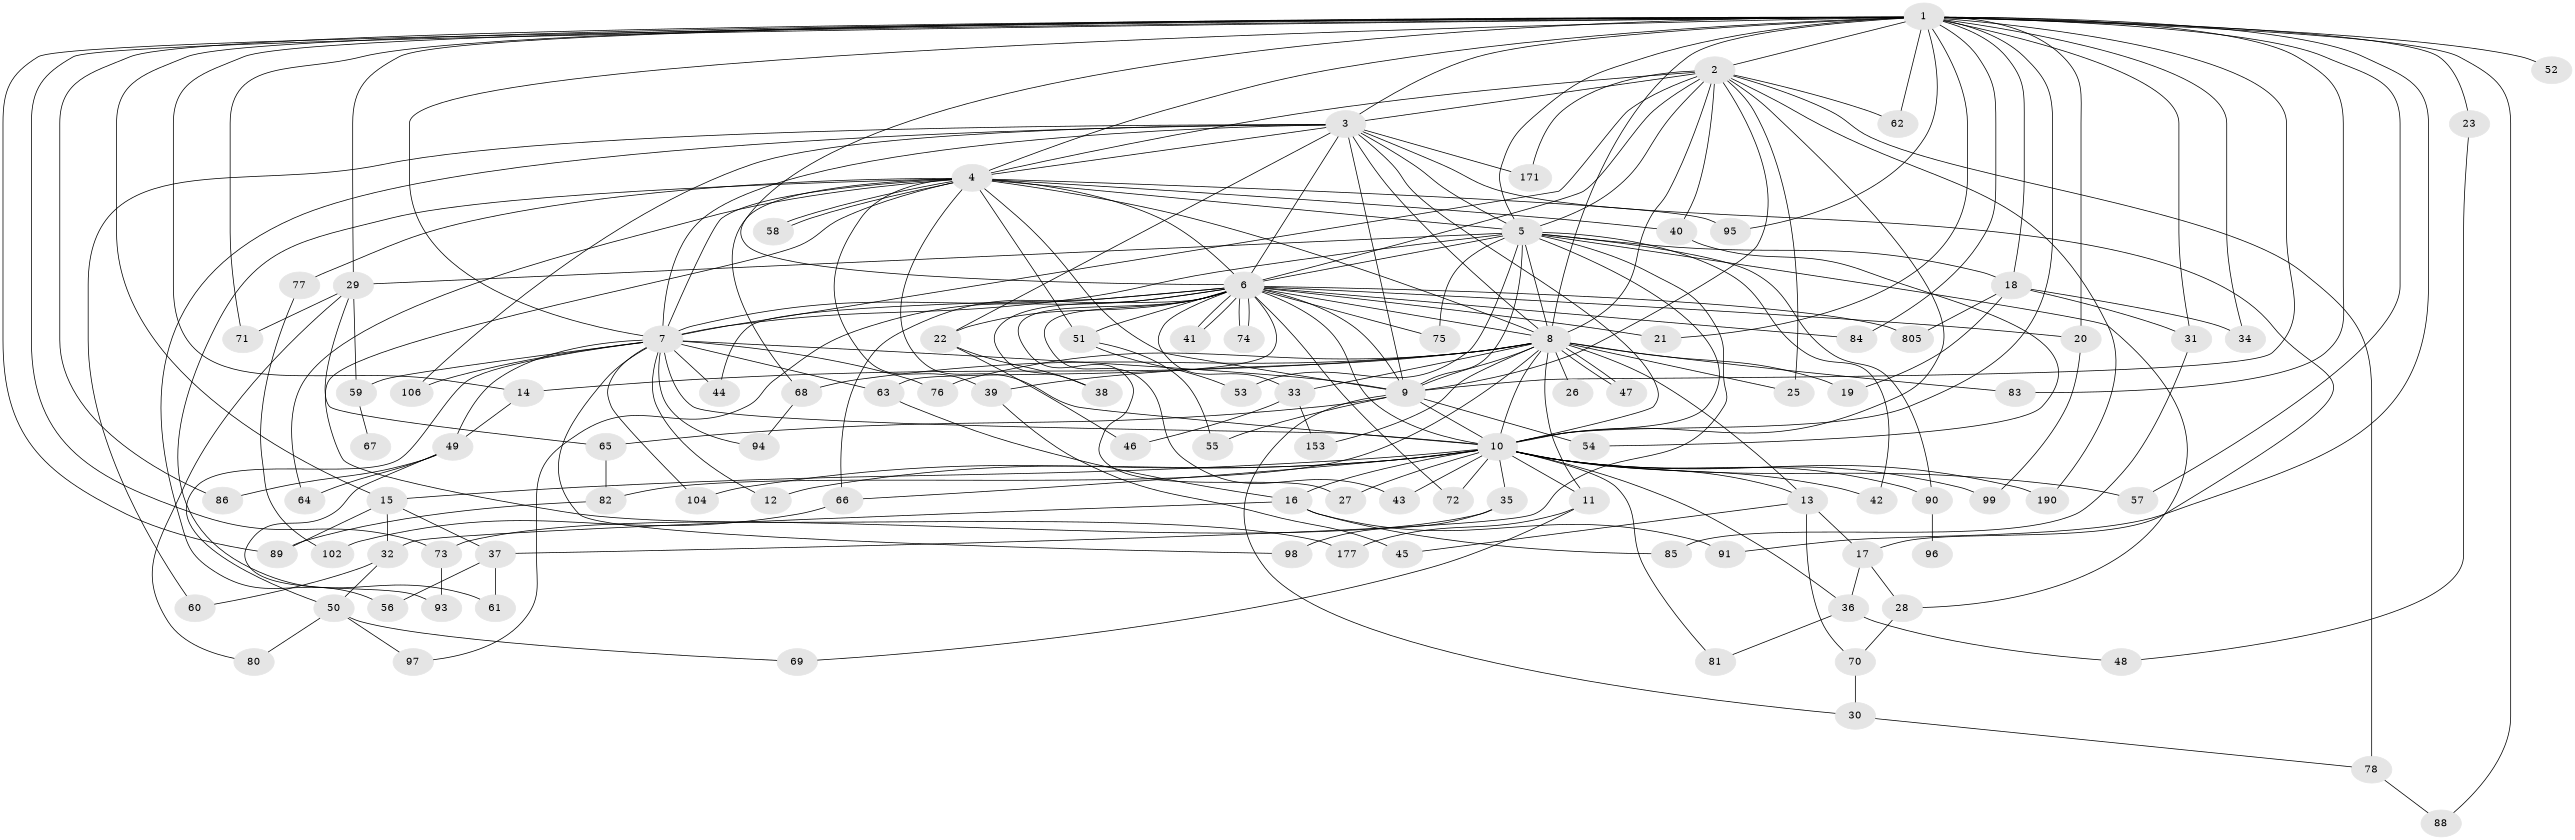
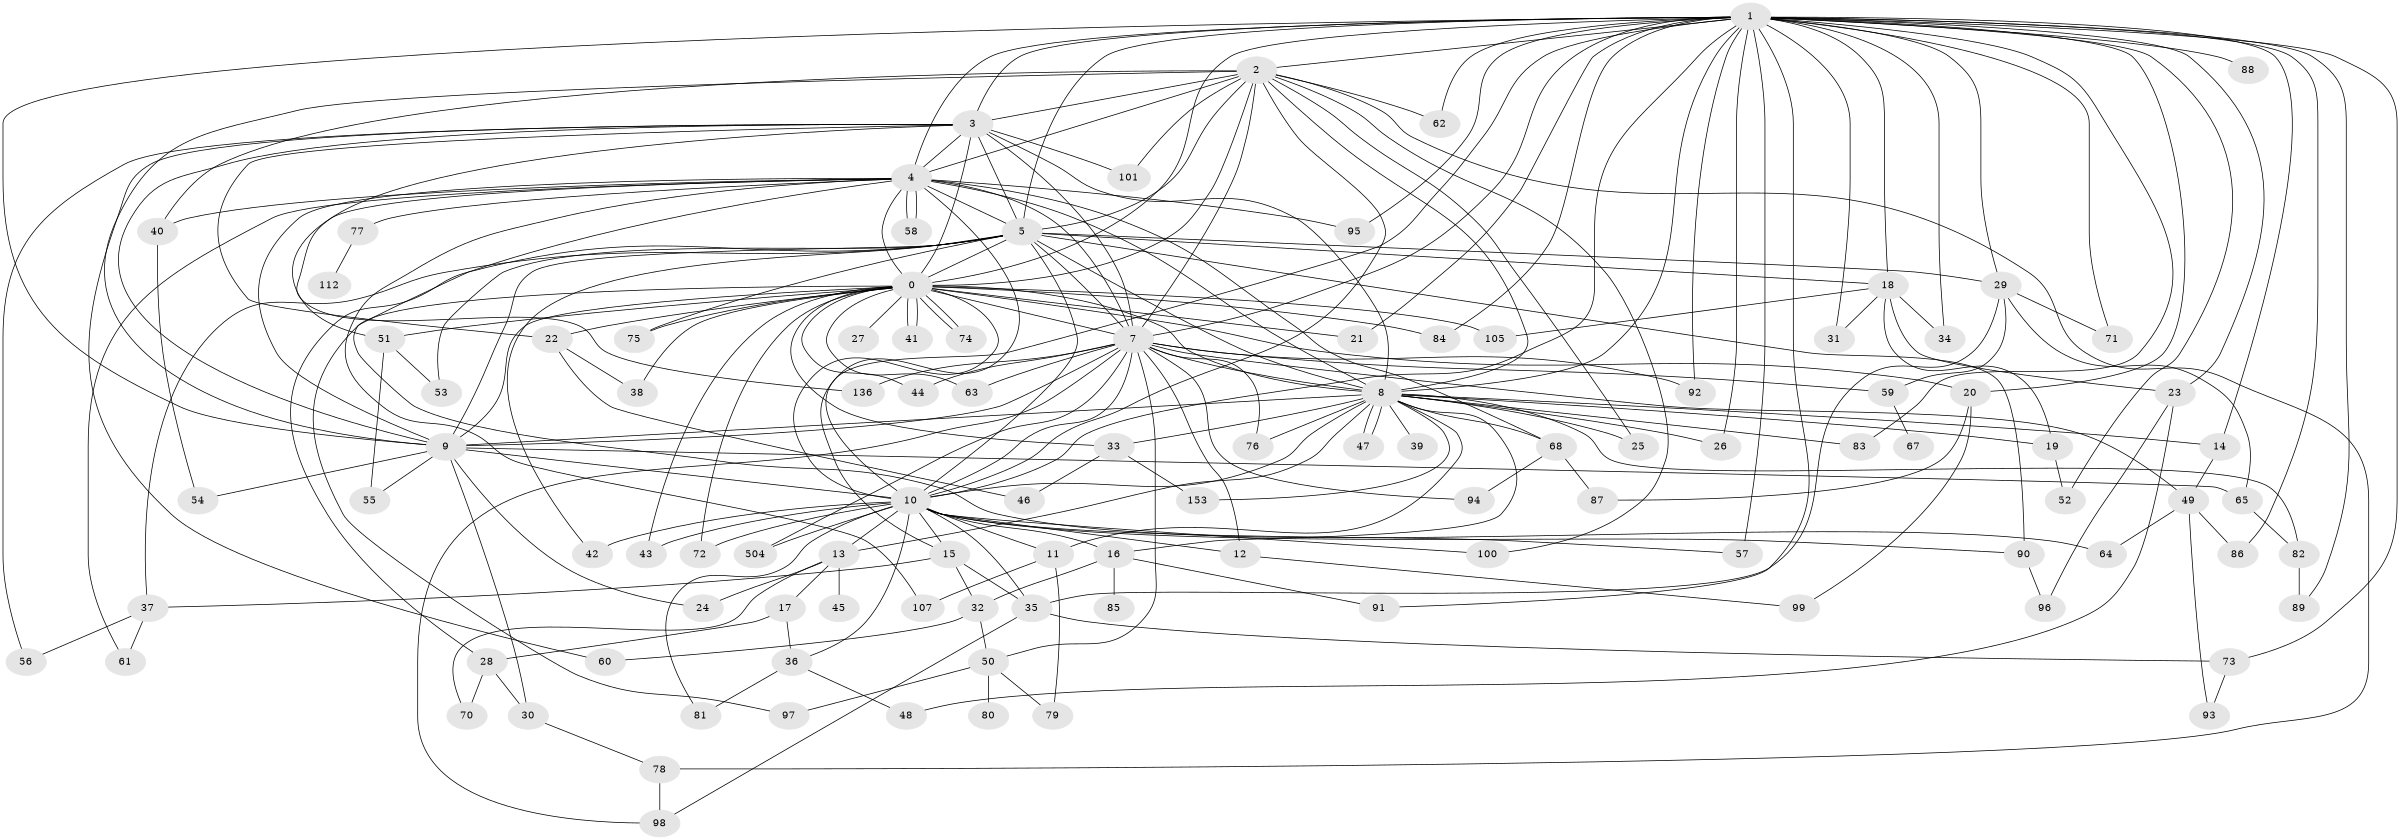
(1530, 178) -> (1129, 178)
none -> (1737, 232)
(2114, 251) -> none
(1244, 285) -> (912, 285)
(1553, 290) -> none
(835, 296) -> none
(1912, 339) -> (1495, 339)
none -> (1207, 364)
none -> (2035, 376)
(412, 393) -> (863, 393)
none -> (1695, 393)
(1055, 454) -> (1417, 531)
(1746, 468) -> (1520, 581)
(1426, 469) -> none
none -> (2059, 474)
(190, 475) -> (1552, 592)
(1186, 497) -> none
none -> (2106, 499)
(697, 501) -> (755, 554)
(843, 501) -> none
none -> (1598, 501)
(2047, 501) -> (1488, 554)
(338, 525) -> (994, 583)
(1981, 530) -> none
(333, 554) -> (330, 285)
(1347, 554) -> (923, 608)
none -> (703, 608)
(797, 662) -> (1053, 716)
(1855, 689) -> (508, 689)
(2406, 797) -> (660, 797)
